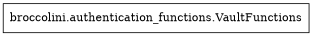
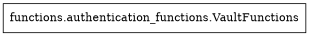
(156, 18) -> (155, 18)
